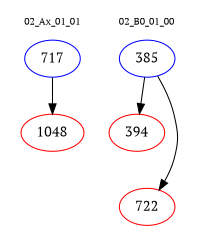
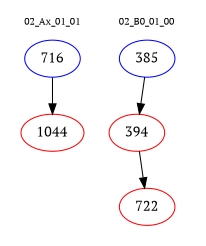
(52, 59) -> (52, 59)
(177, 128) -> (141, 164)
(52, 133) -> (52, 133)
